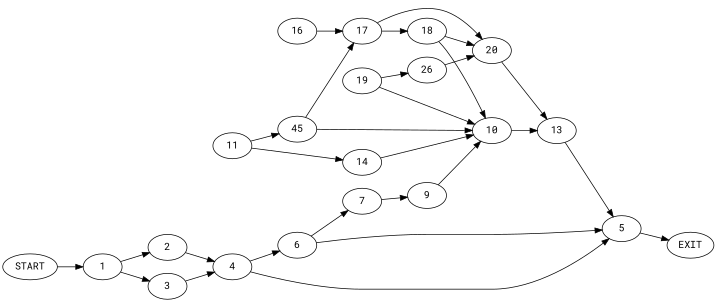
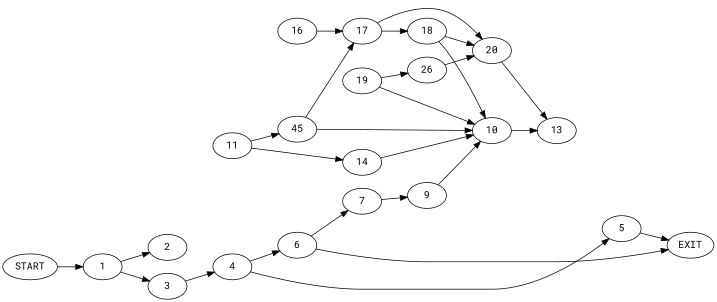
(587, 176) -> none
(456, 234) -> (488, 262)
(197, 256) -> none
